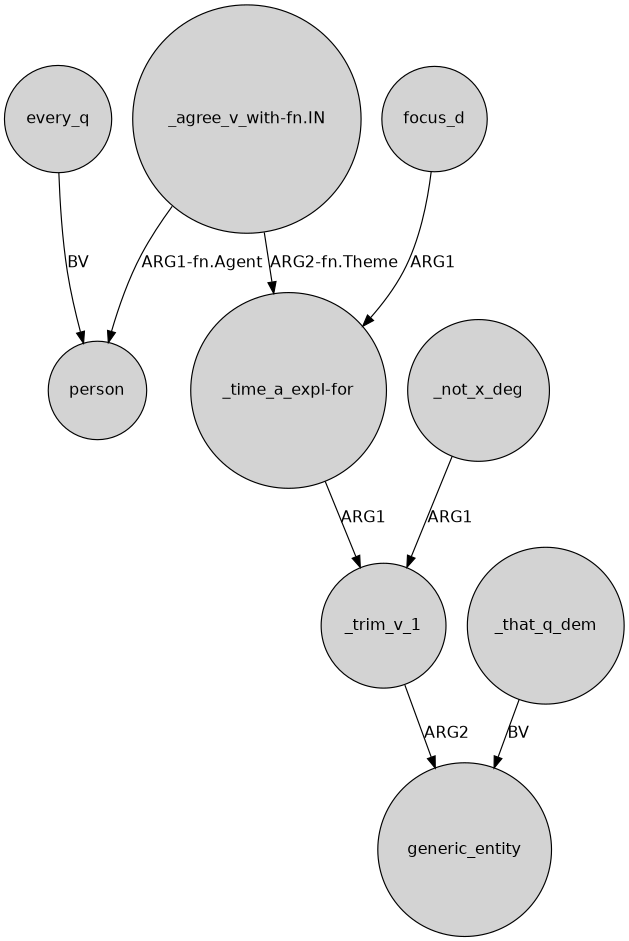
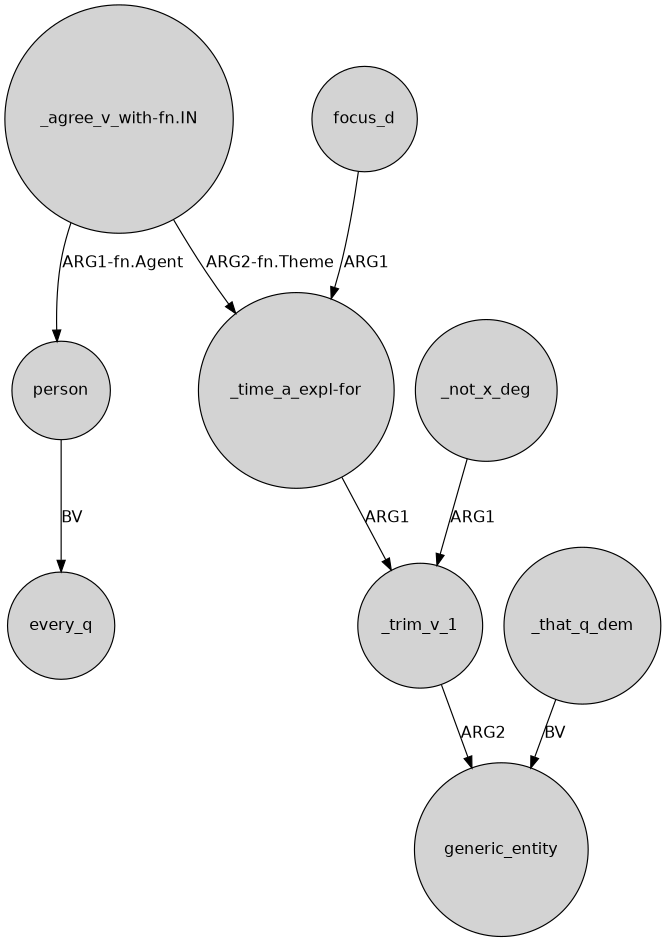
(65, 253) -> (61, 500)
